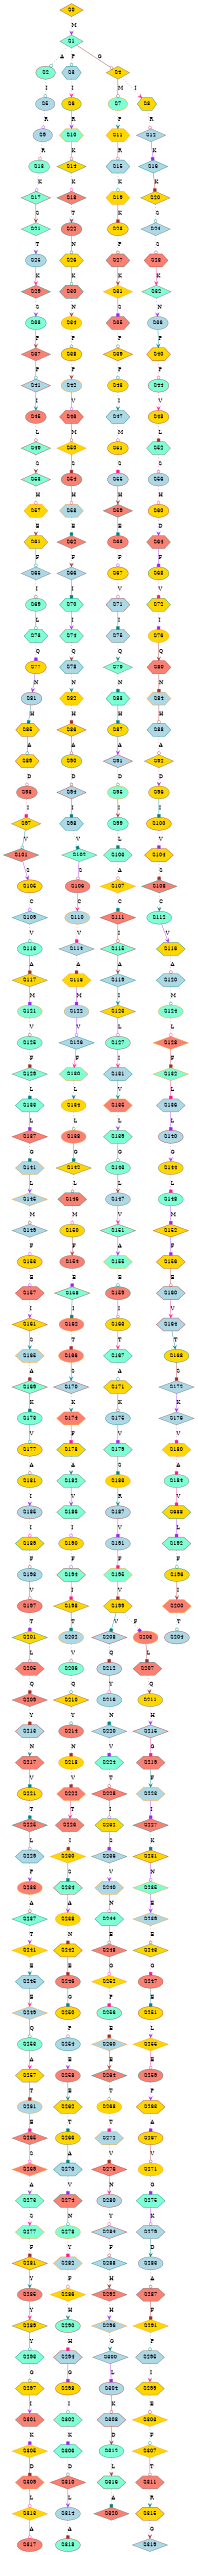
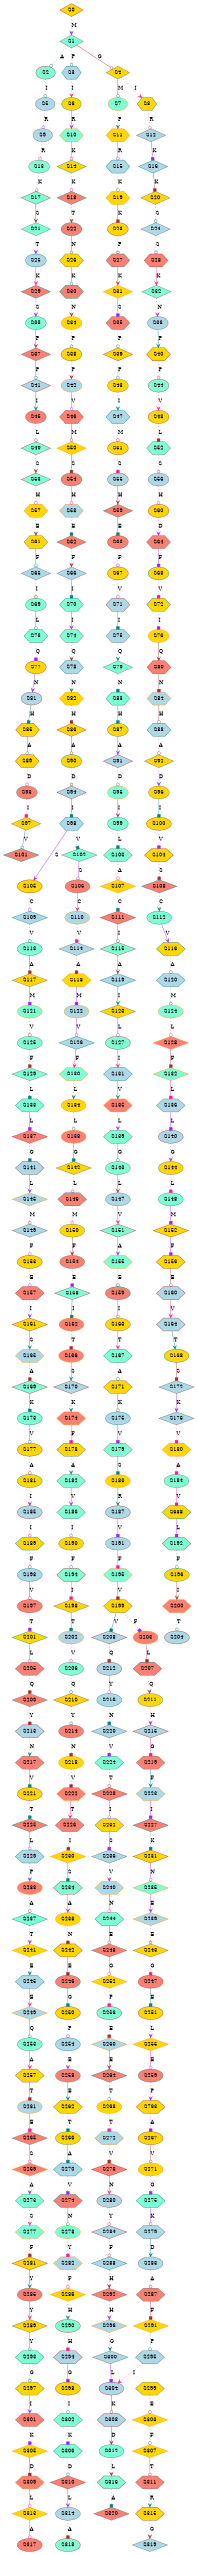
(25, 869) -> (52, 854)
(30, 1168) -> (30, 1168)
(151, 2107) -> (151, 2107)
(150, 2371) -> (132, 2372)
